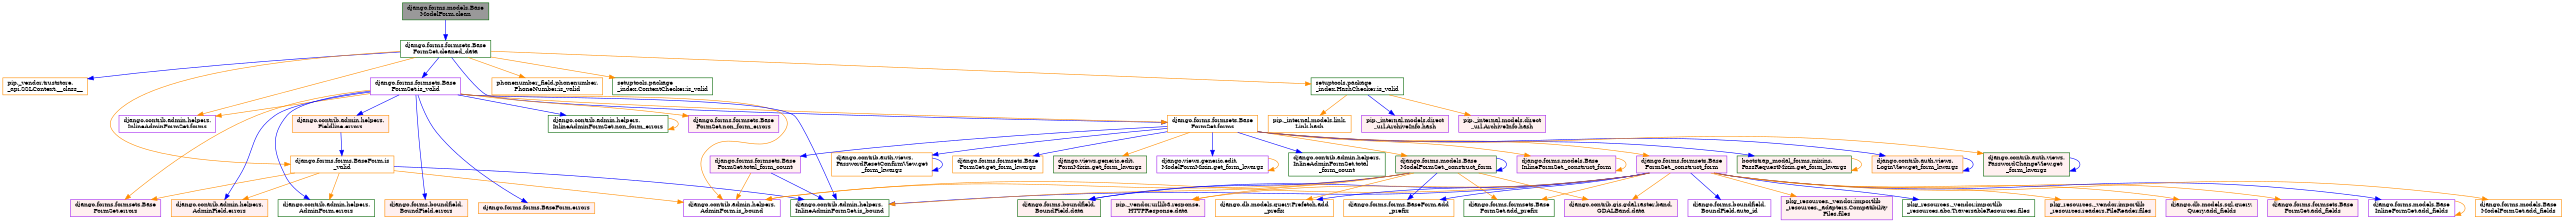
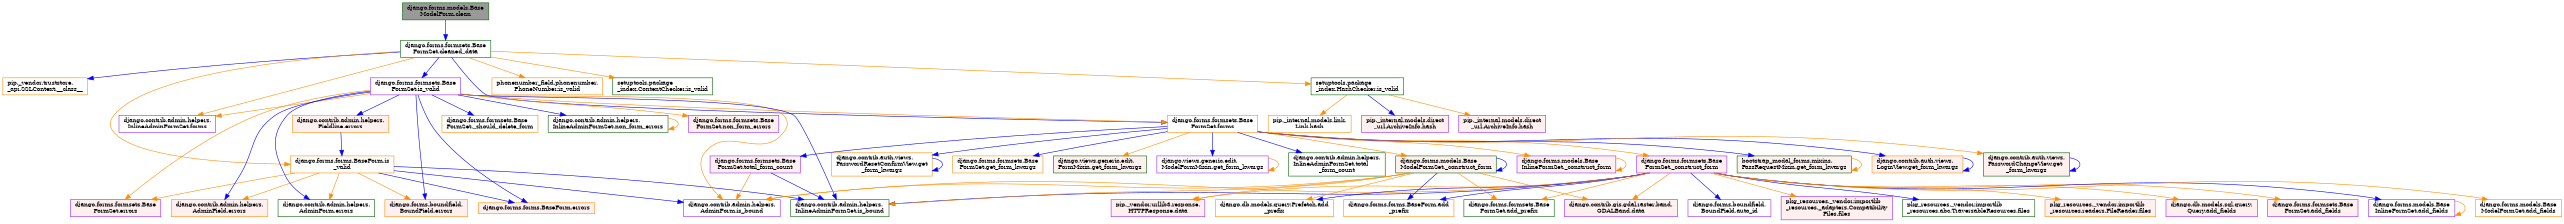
none -> (490, 124)
none -> (382, 185)
(536, 186) -> (536, 186)
none -> (444, 187)
(1059, 208) -> none
